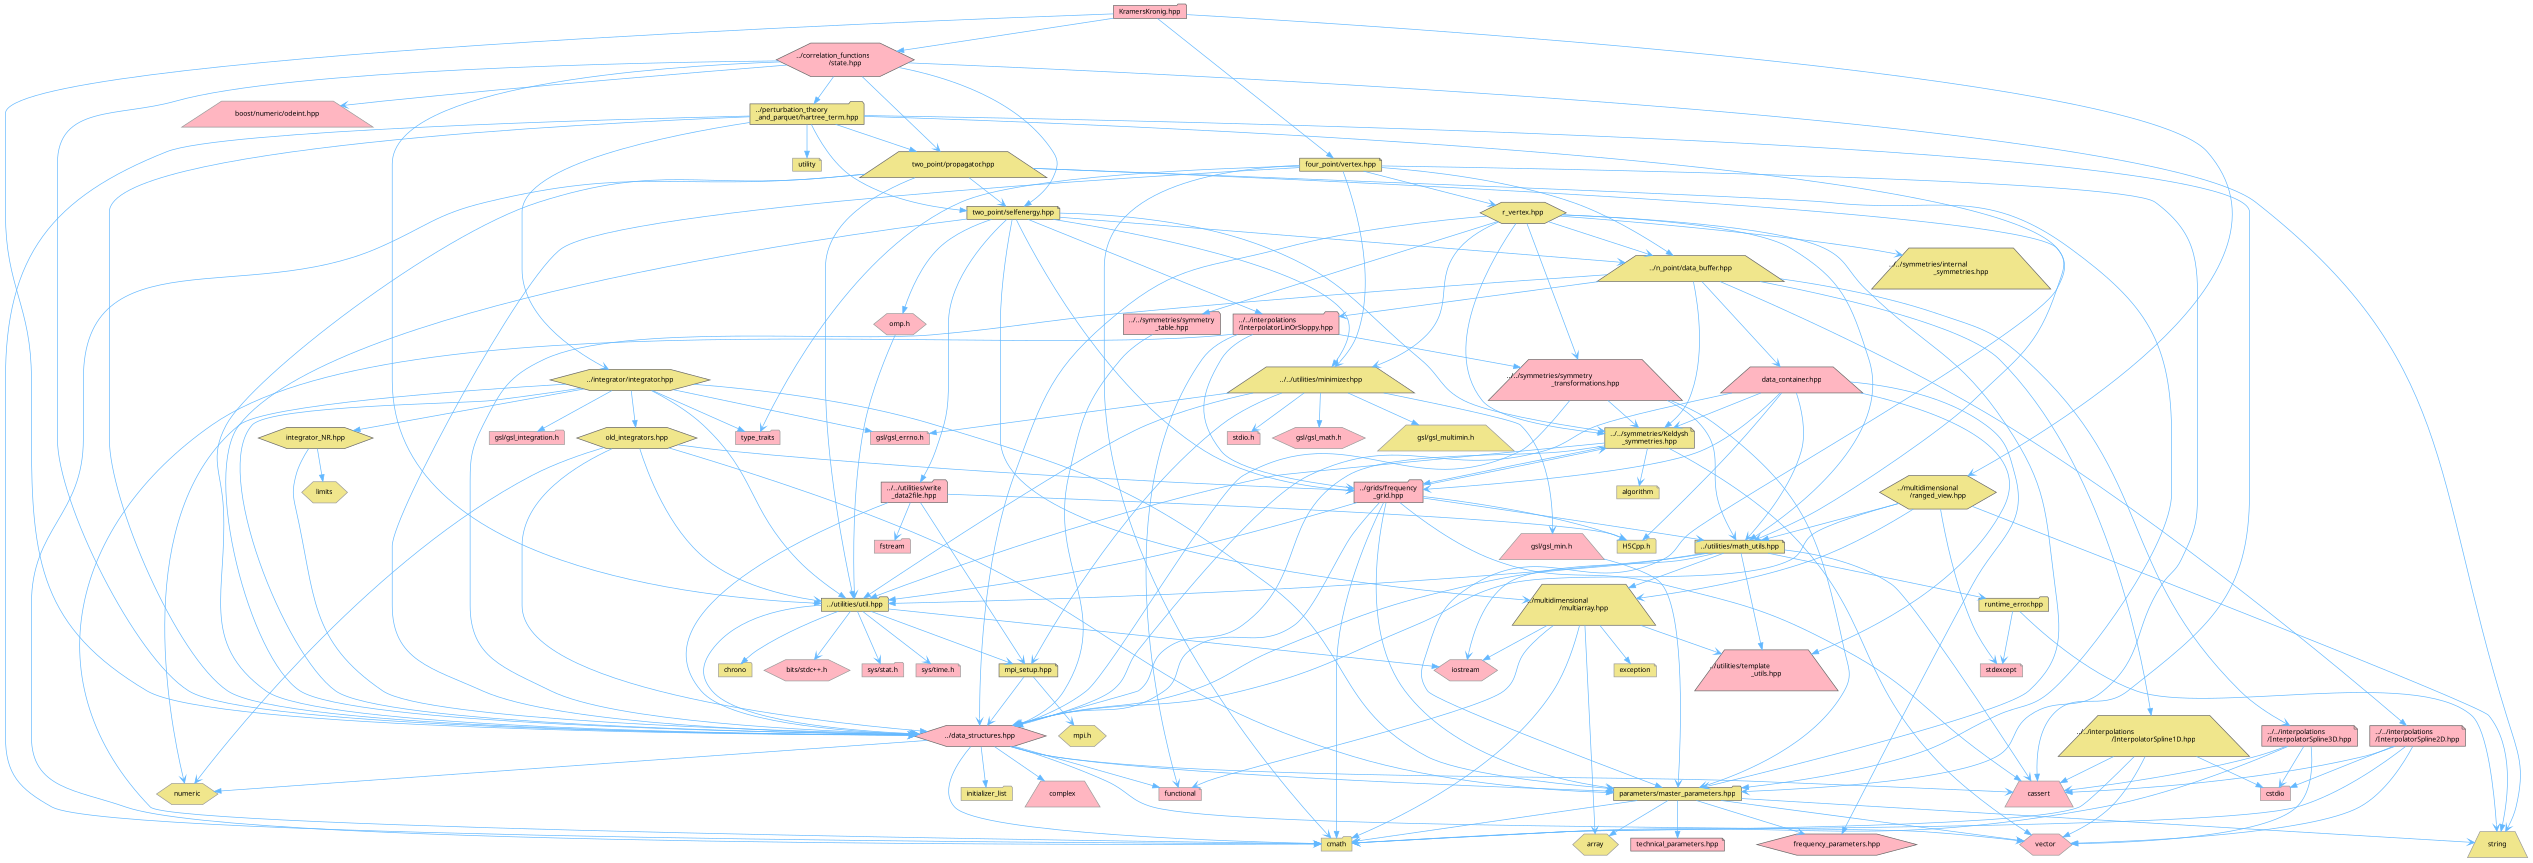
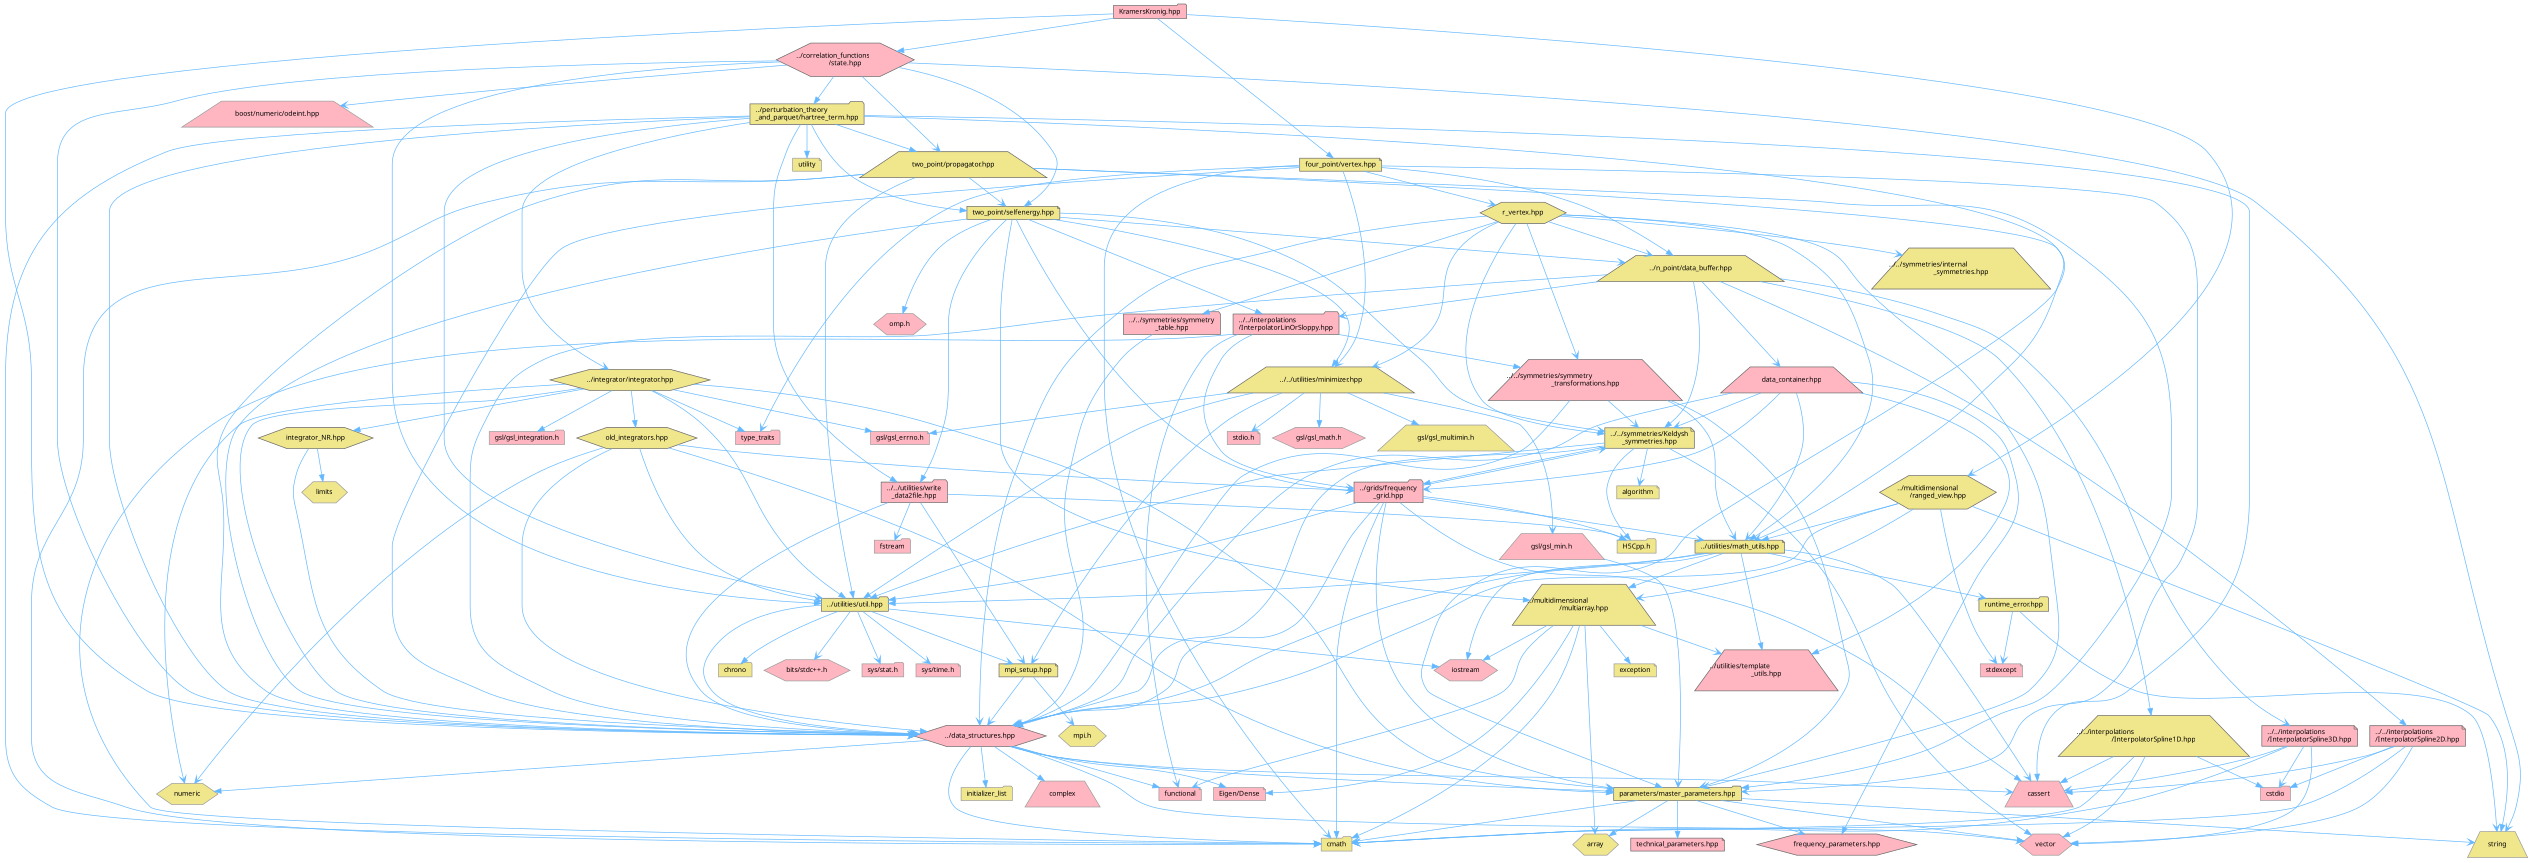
none -> (774, 323)
(860, 454) -> (444, 368)
(1720, 463) -> (1607, 489)
(1154, 541) -> (1154, 541)
(1570, 568) -> (1570, 568)
none -> (1240, 794)
